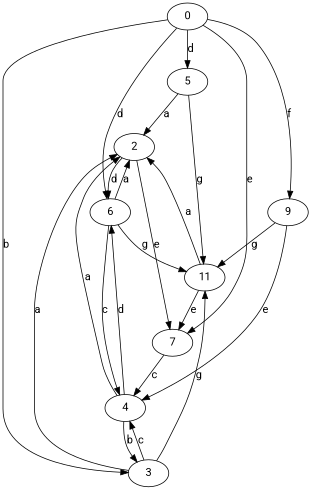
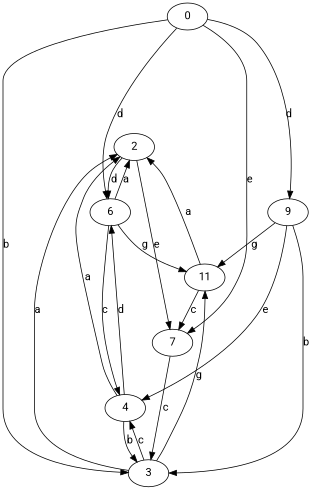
(188, 82) -> none
(289, 114) -> (289, 114)
(194, 310) -> (194, 310)
(151, 372) -> (161, 404)
none -> (303, 394)
